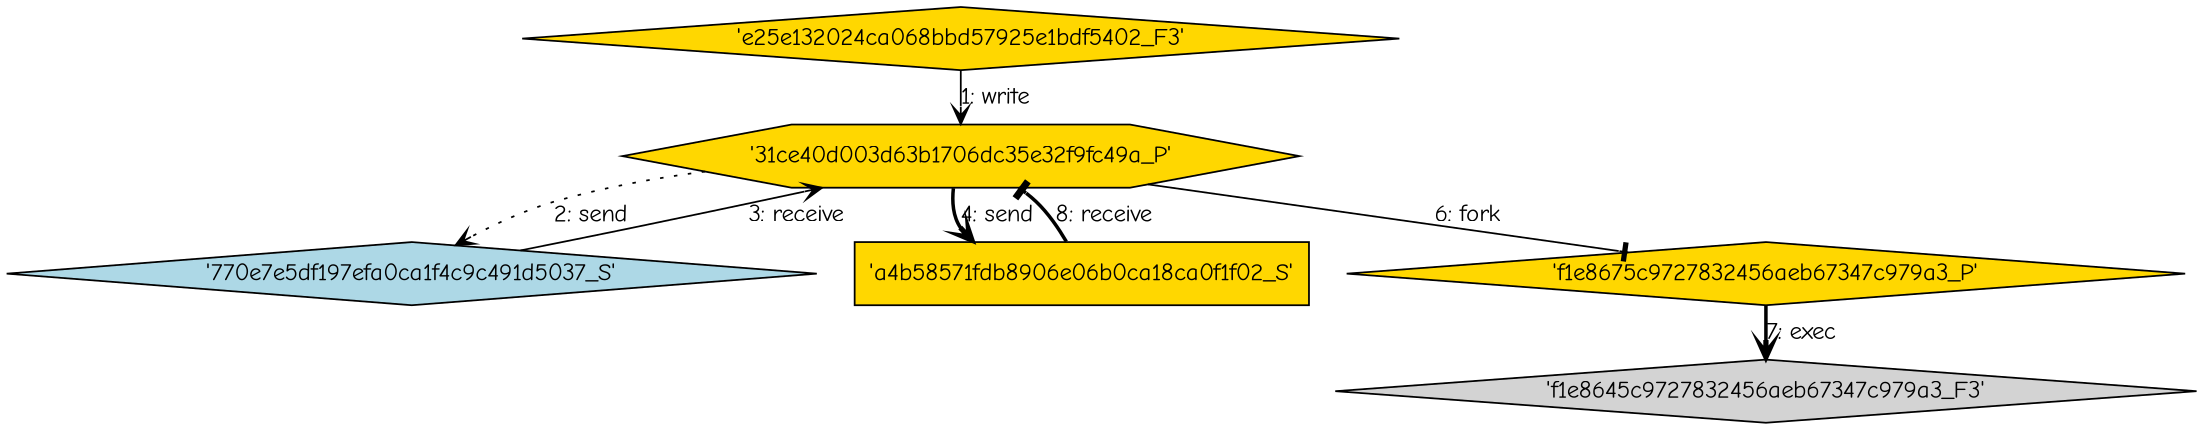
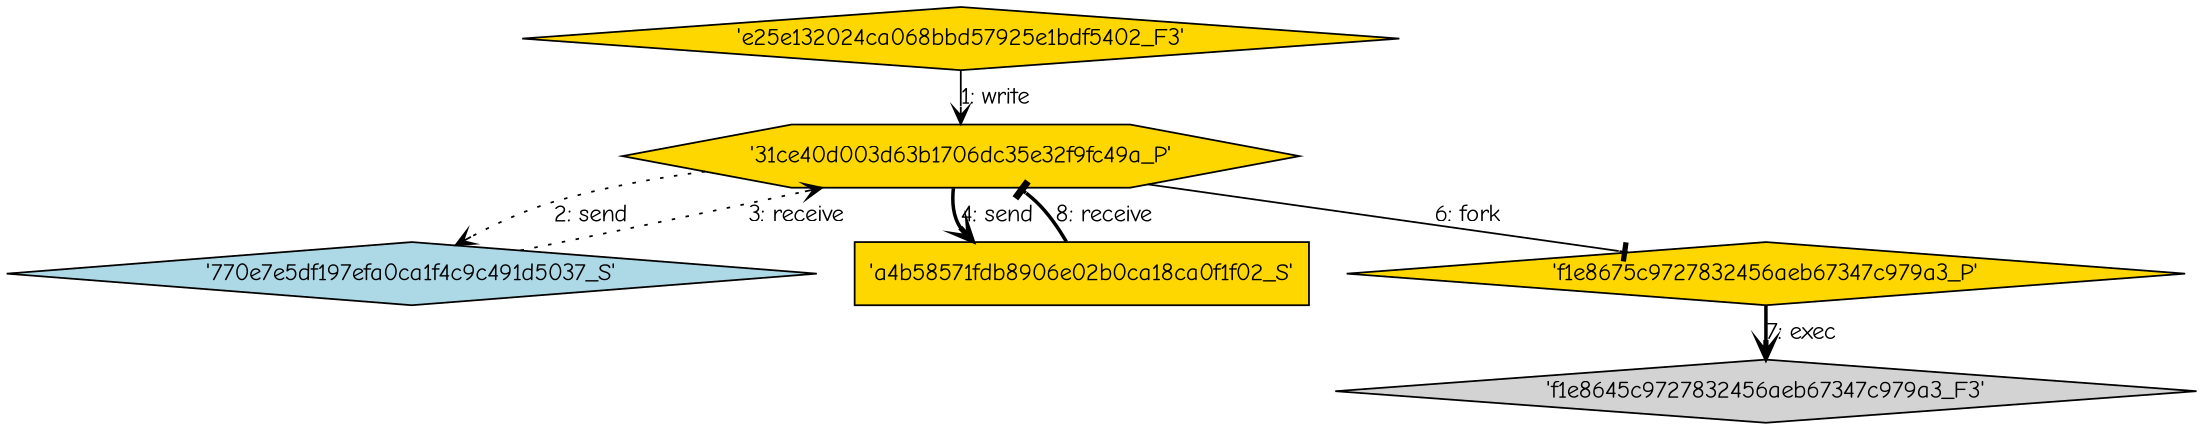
(663, 221) -> (663, 221)
(1082, 274) -> (1082, 274)
